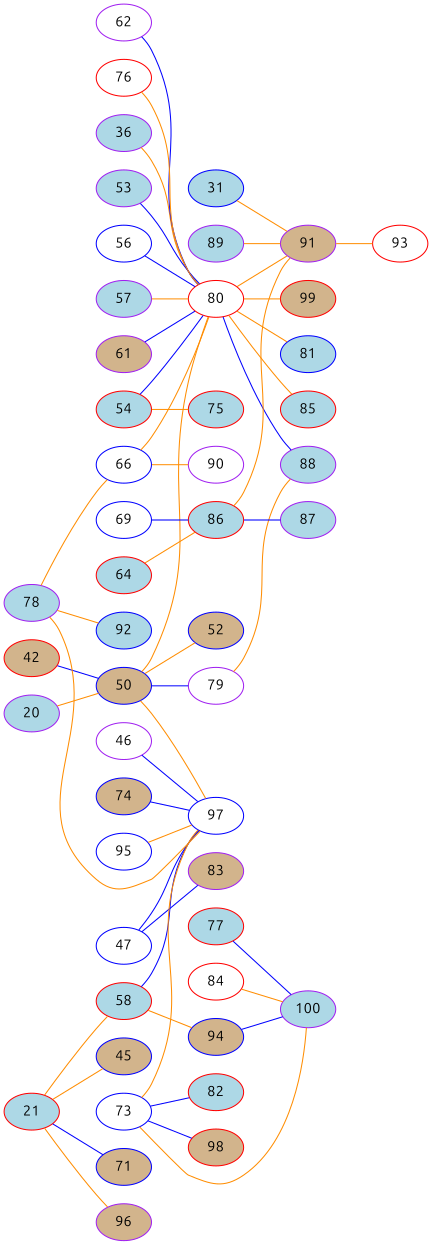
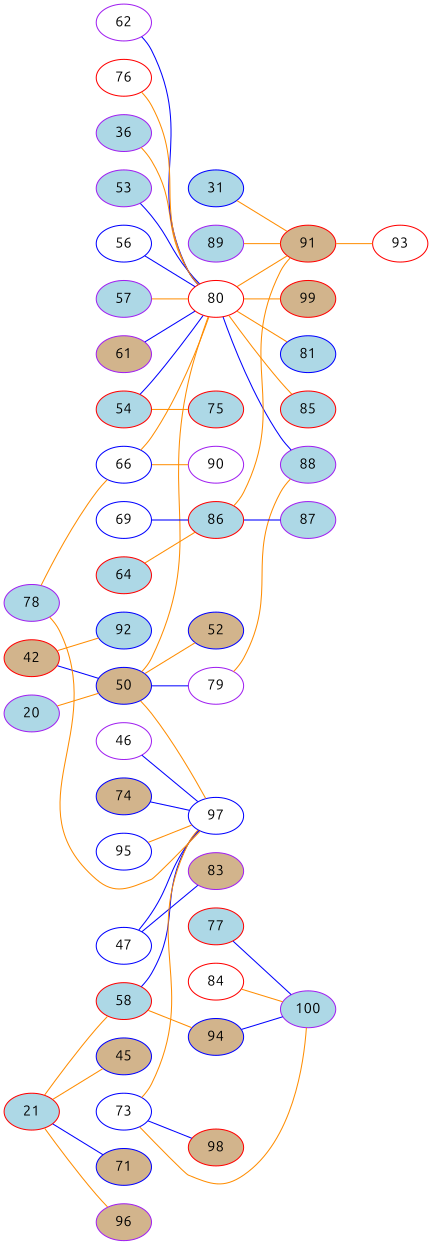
(308, 244) -> (308, 244)
(78, 617) -> (78, 644)
(216, 1092) -> none
